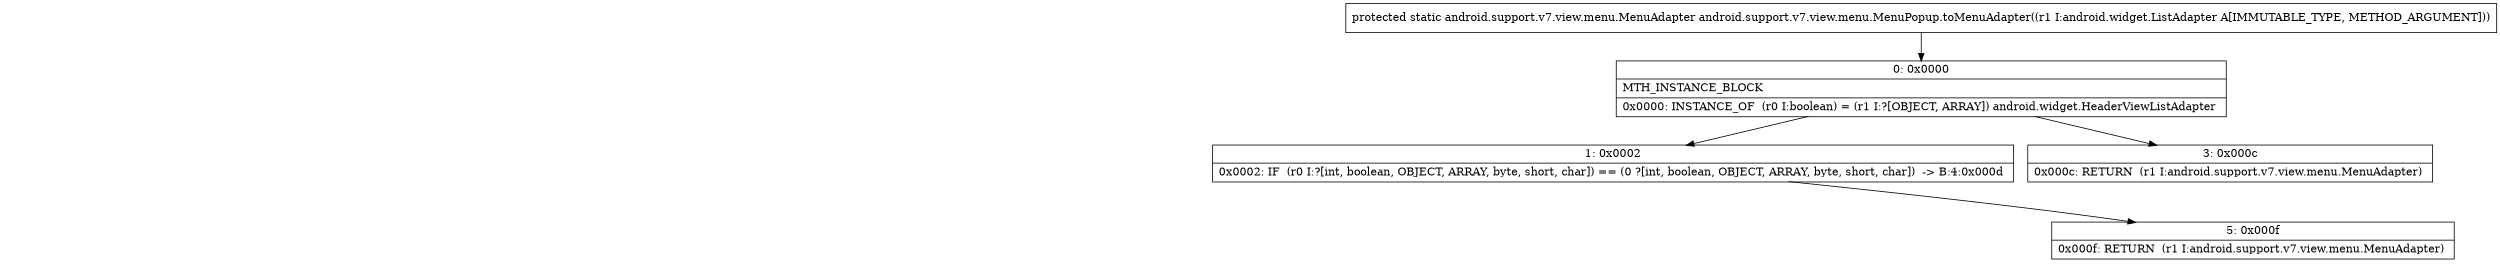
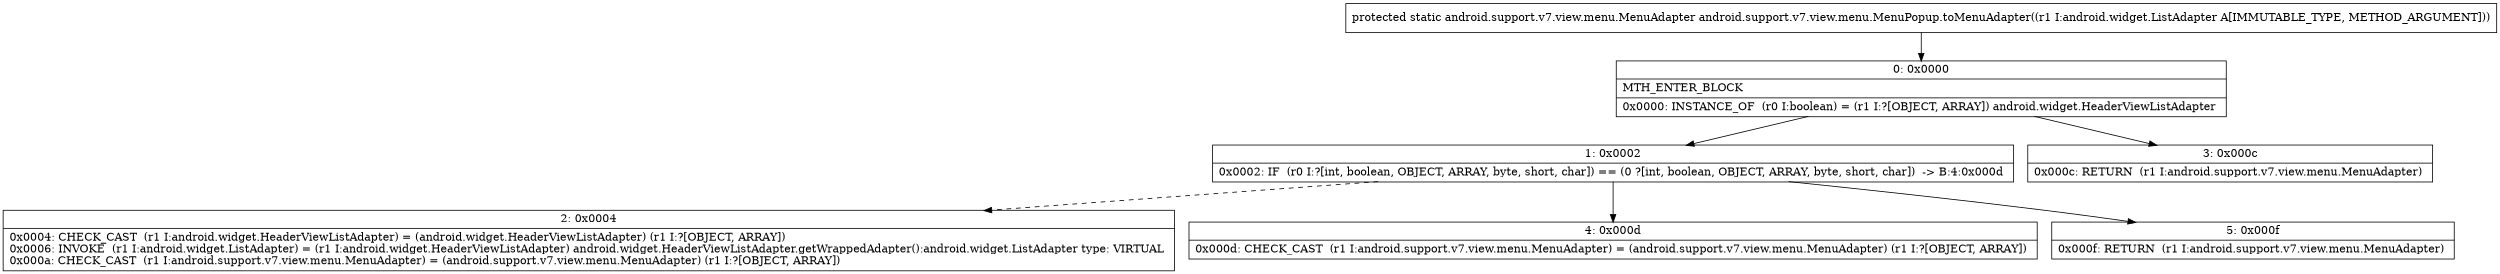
(1693, 88) -> (1683, 88)
none -> (589, 241)
none -> (1613, 241)
